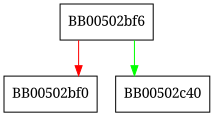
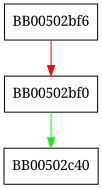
(134, 53) -> (51, 125)
